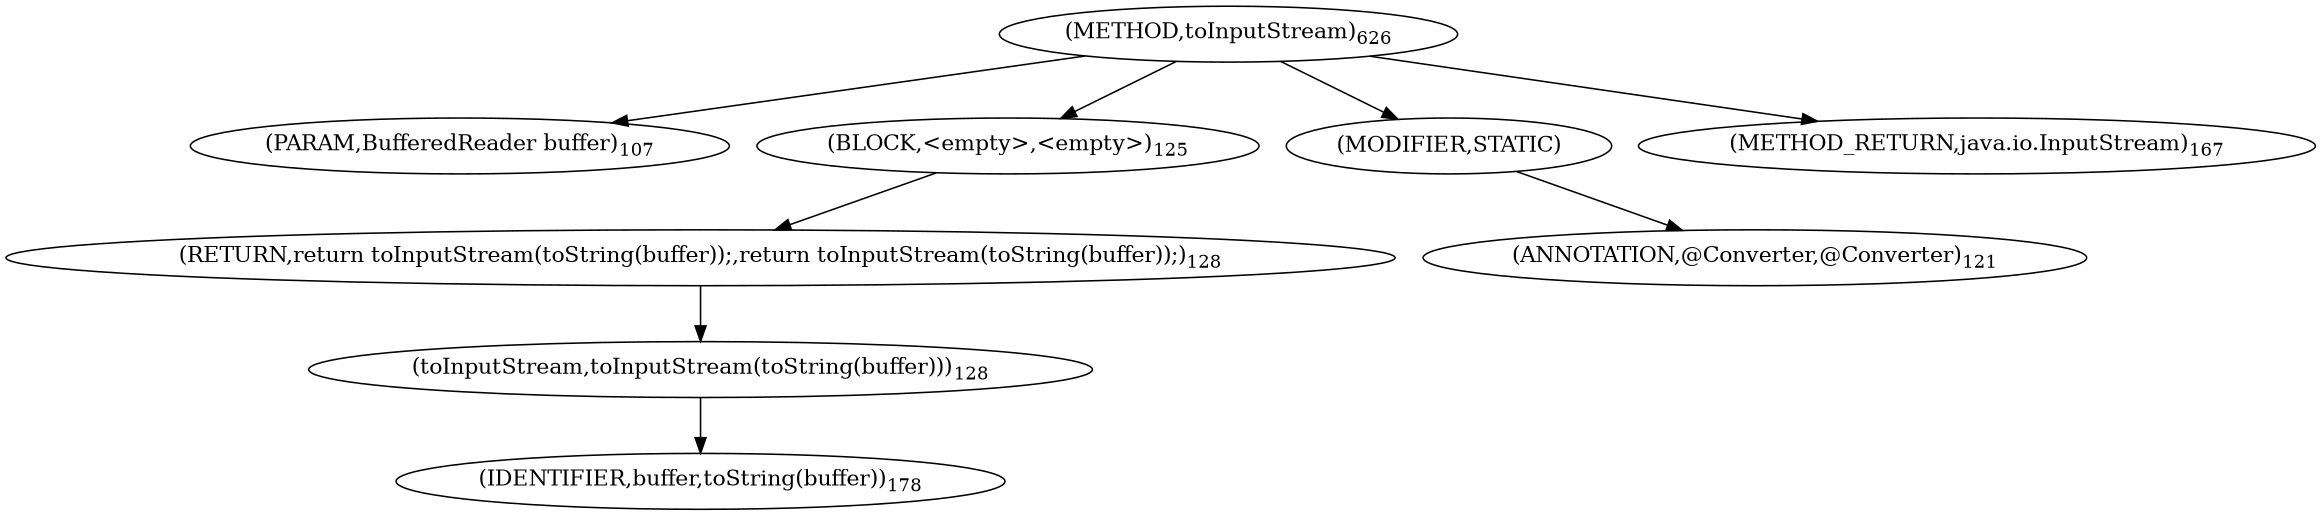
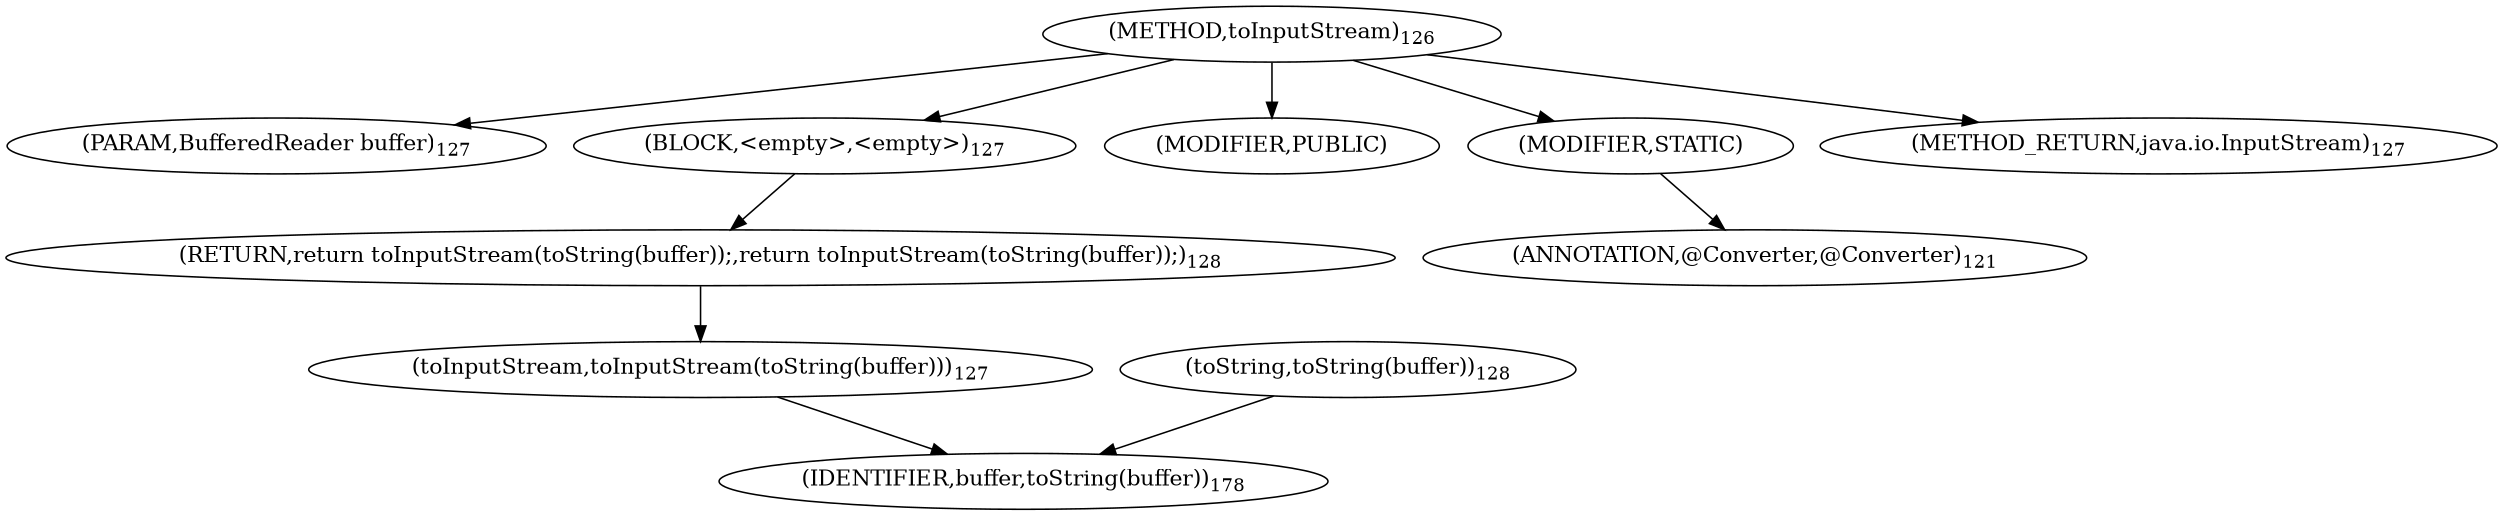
(1374, 32) -> (1418, 32)
(637, 144) -> (454, 144)
(1171, 144) -> (988, 144)
(2207, 144) -> (2388, 144)
none -> (1272, 146)
(972, 367) -> (972, 367)
none -> (1348, 370)
